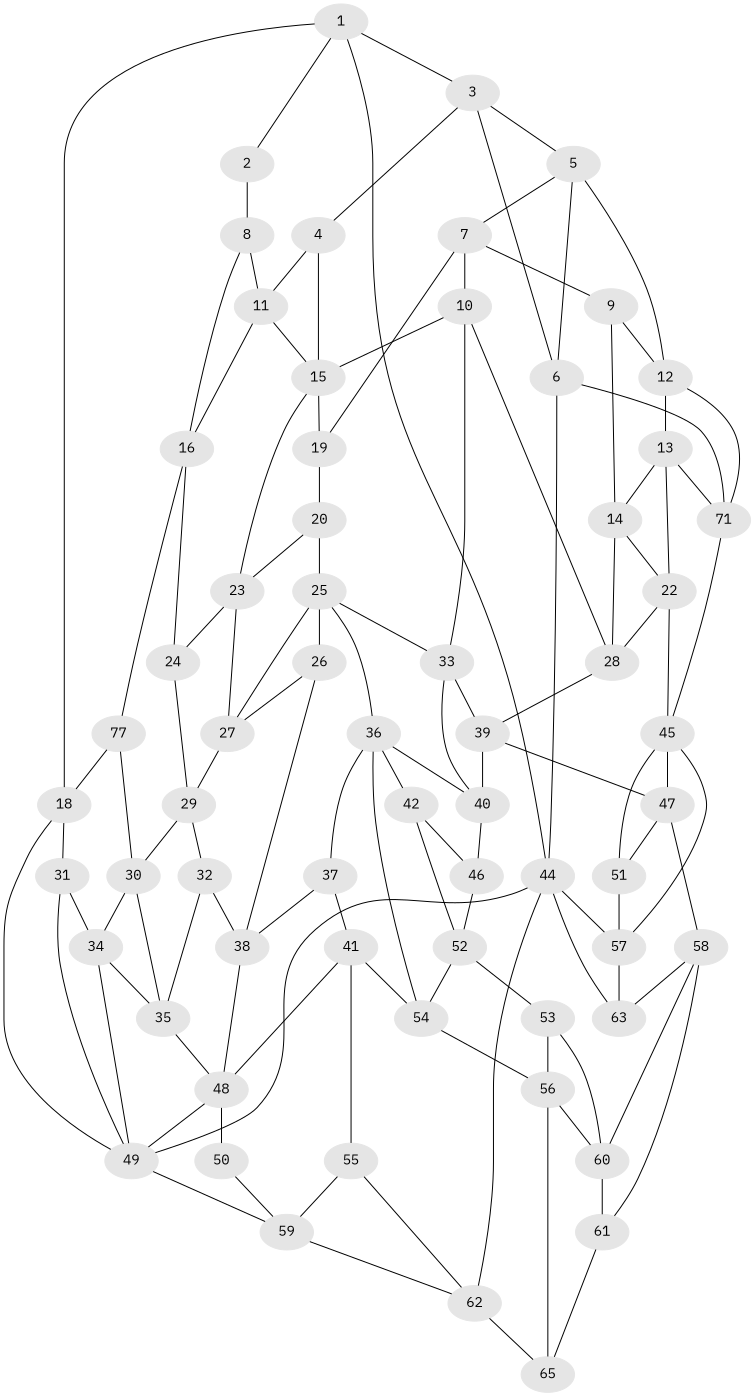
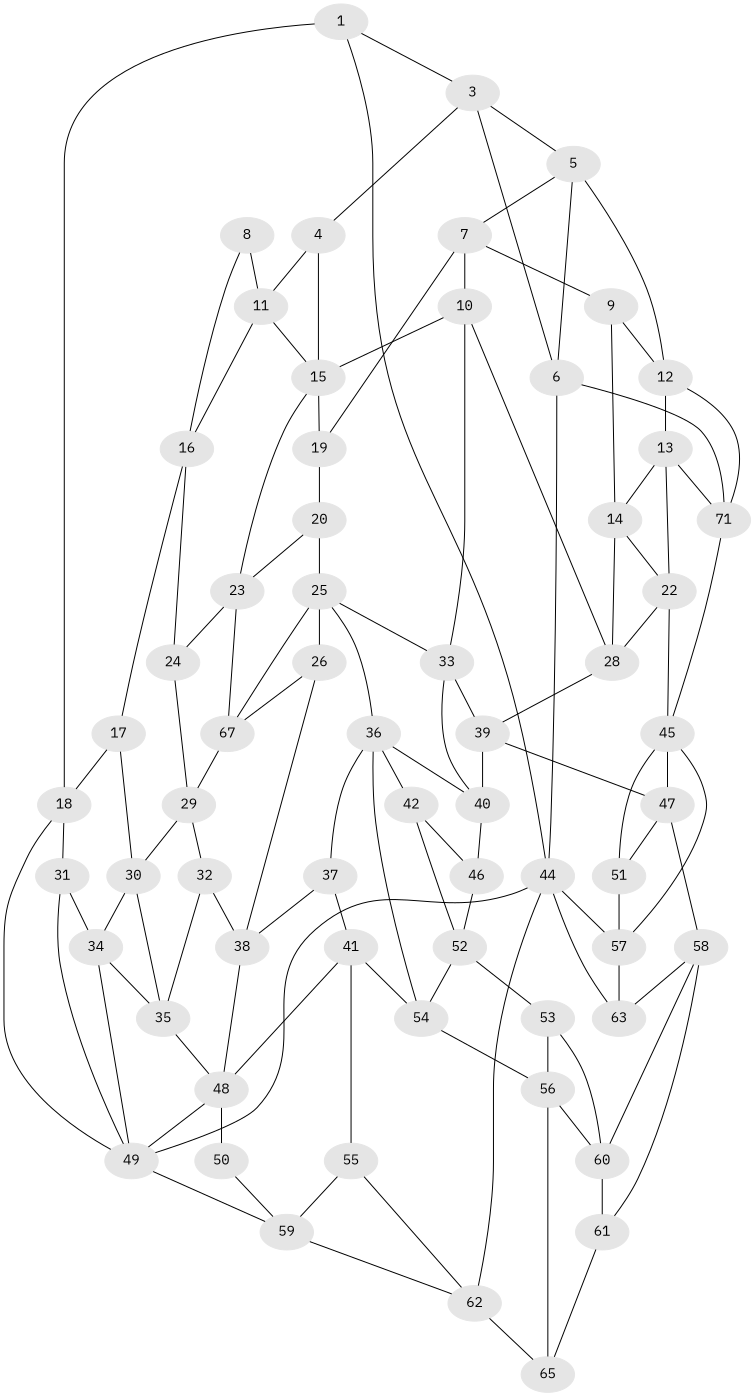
(247, 164) -> none
(119, 734) -> (119, 734)
(227, 734) -> (227, 734)
